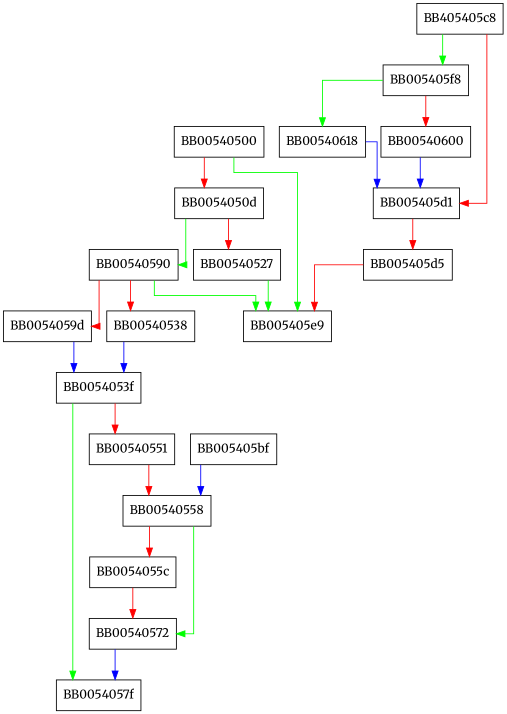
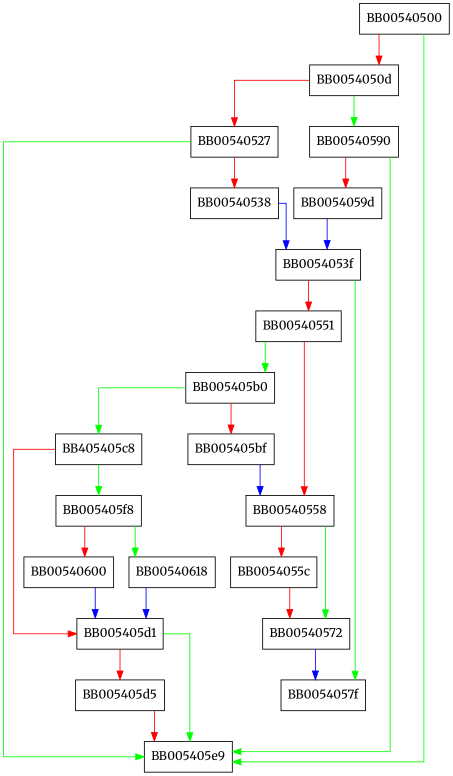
(131, 291) -> (234, 168)
none -> (230, 388)
none -> (190, 670)
